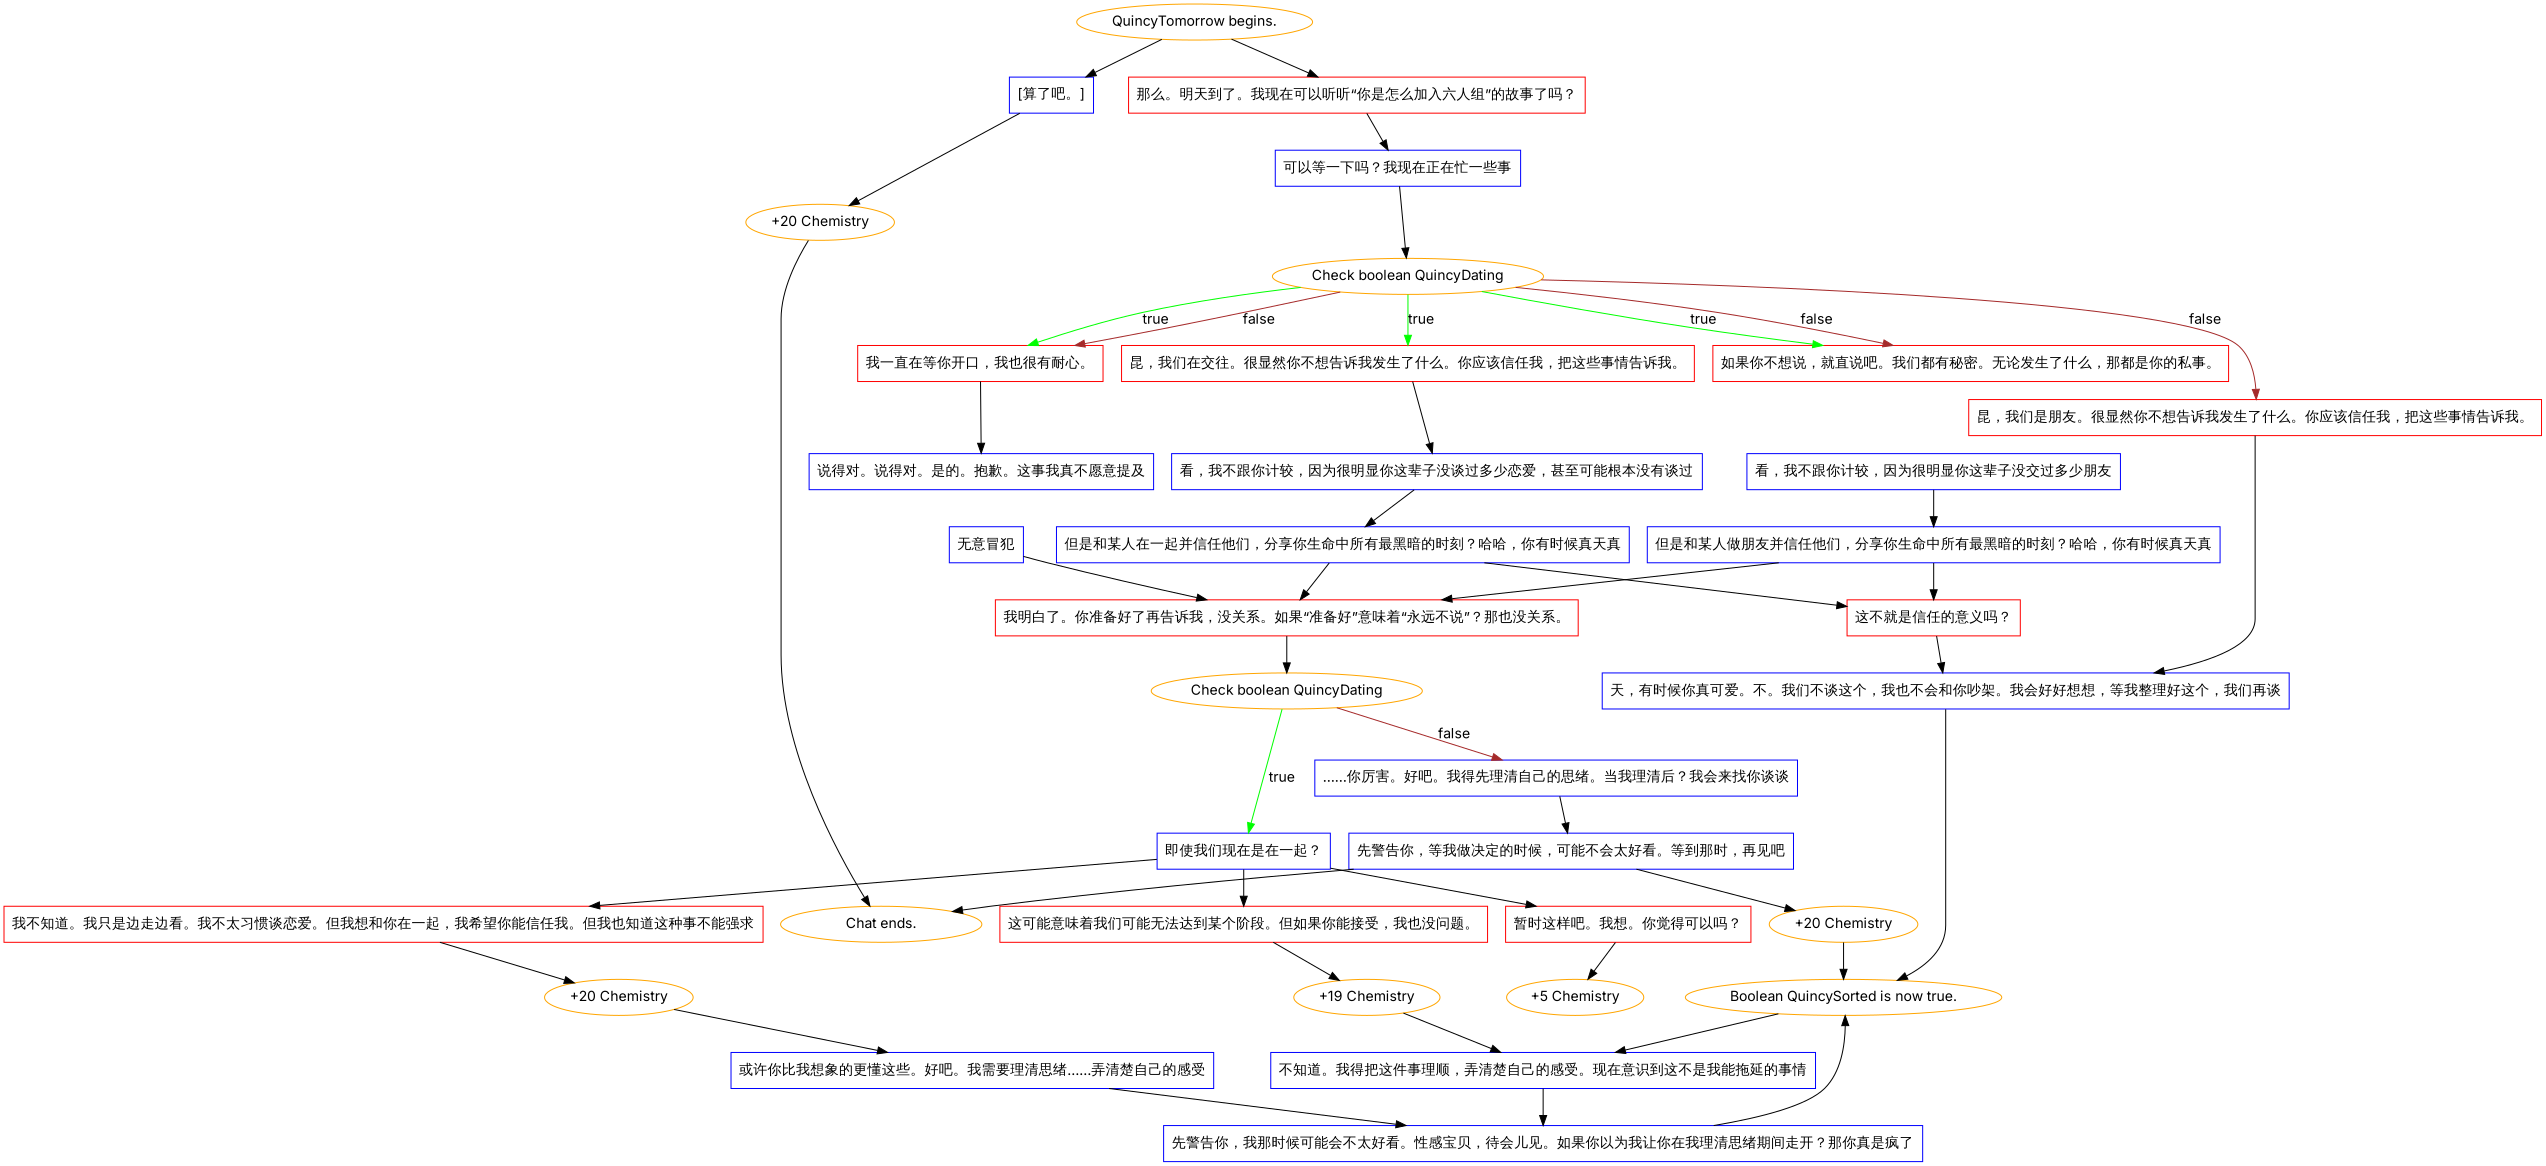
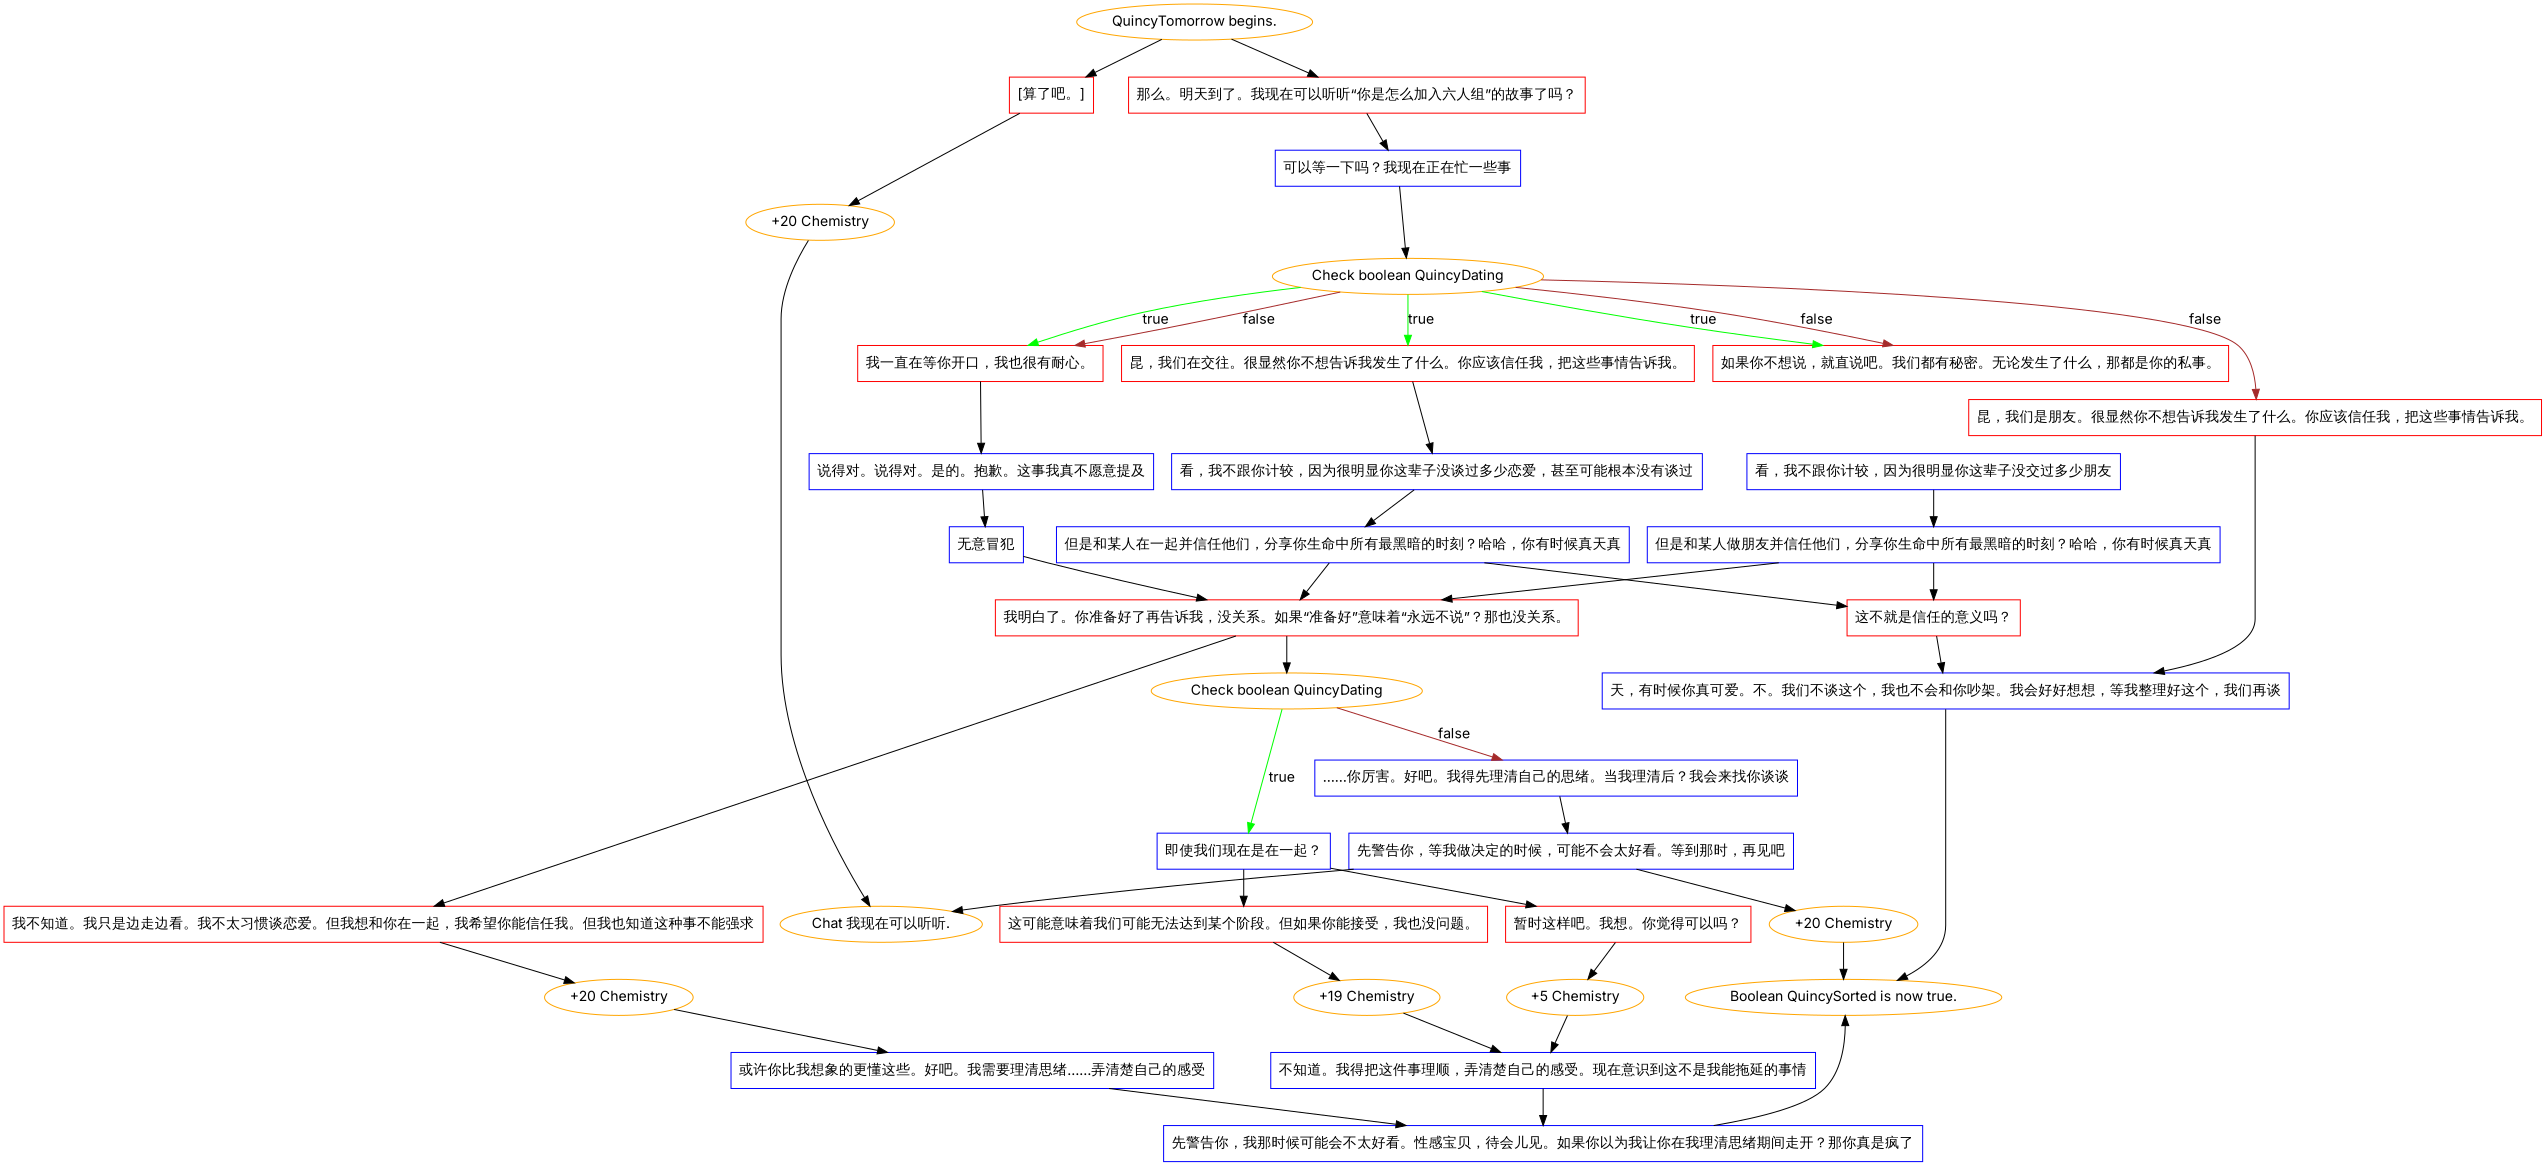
(1051, 95) -> (1051, 95)
none -> (984, 503)
(878, 882) -> (840, 769)
(881, 924) -> (881, 924)
(1702, 1032) -> (1561, 1029)
